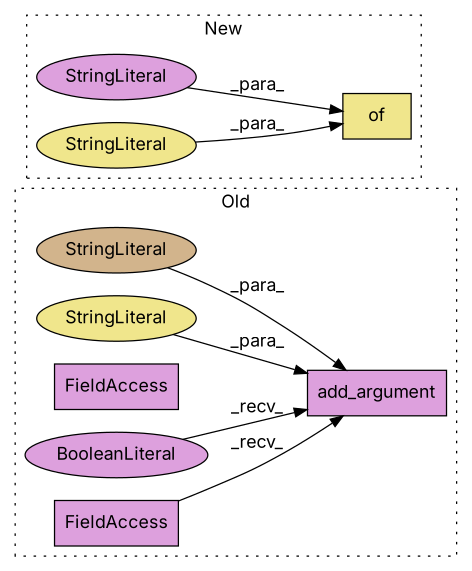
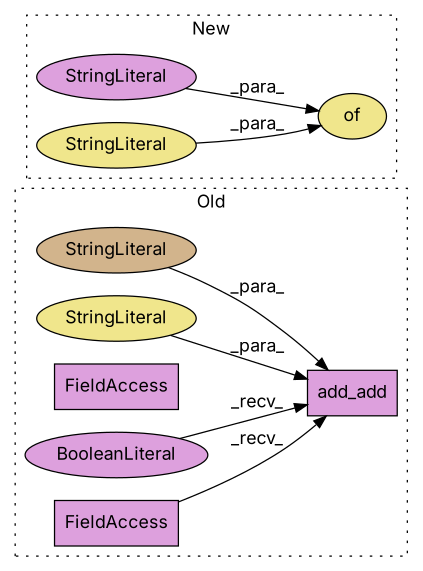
(377, 116) -> (352, 116)
(377, 393) -> (352, 393)
